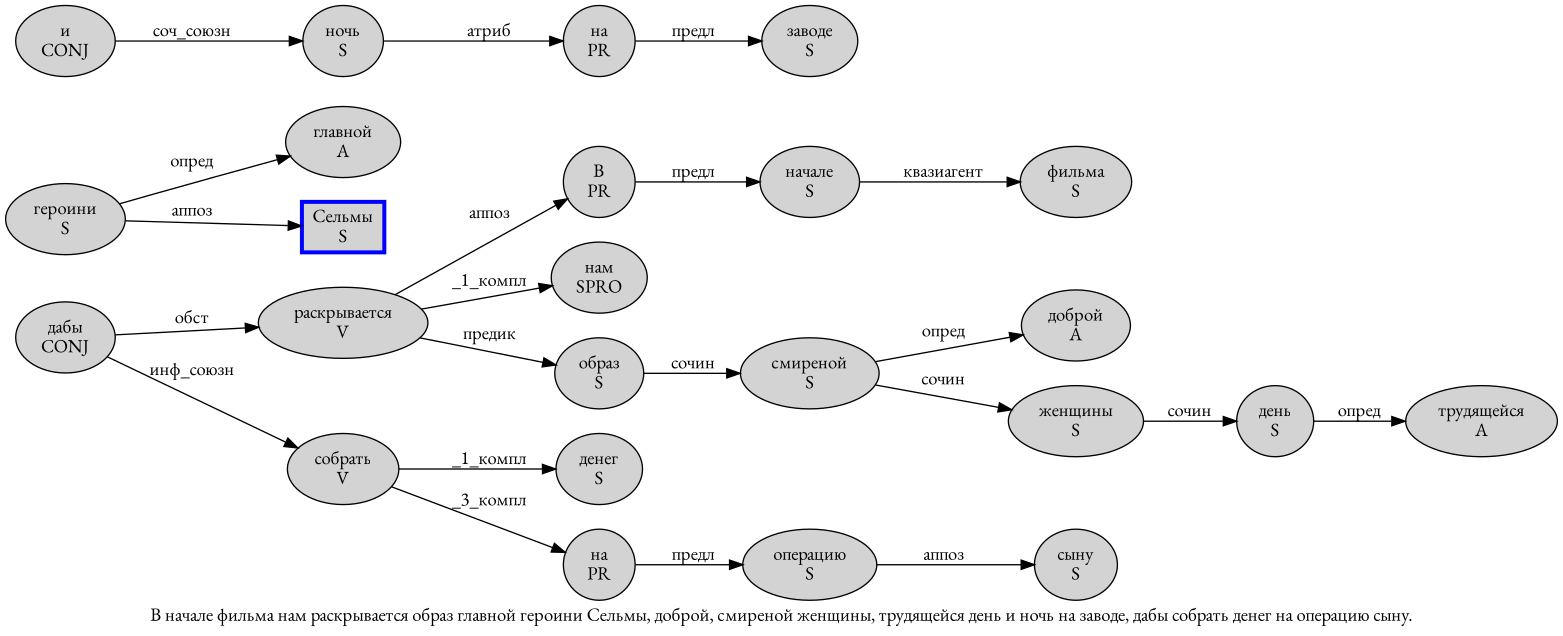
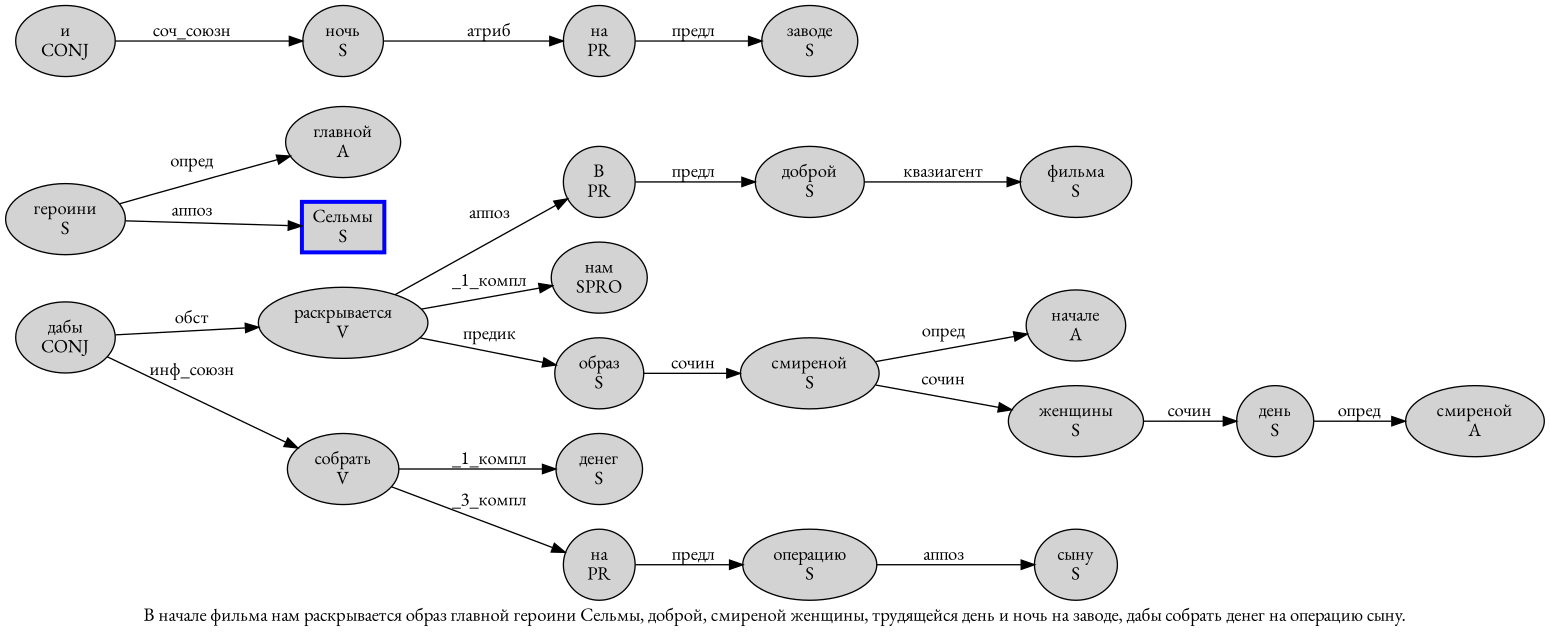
(810, 182) -> (810, 182)
(1076, 325) -> (1076, 325)
(1481, 421) -> (1475, 421)
